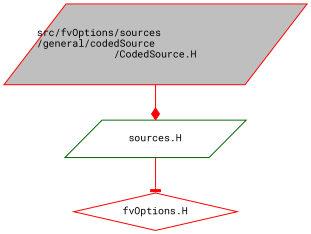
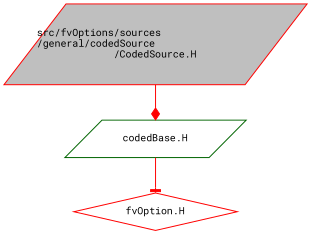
(156, 139) -> (156, 139)
(156, 212) -> (156, 212)
